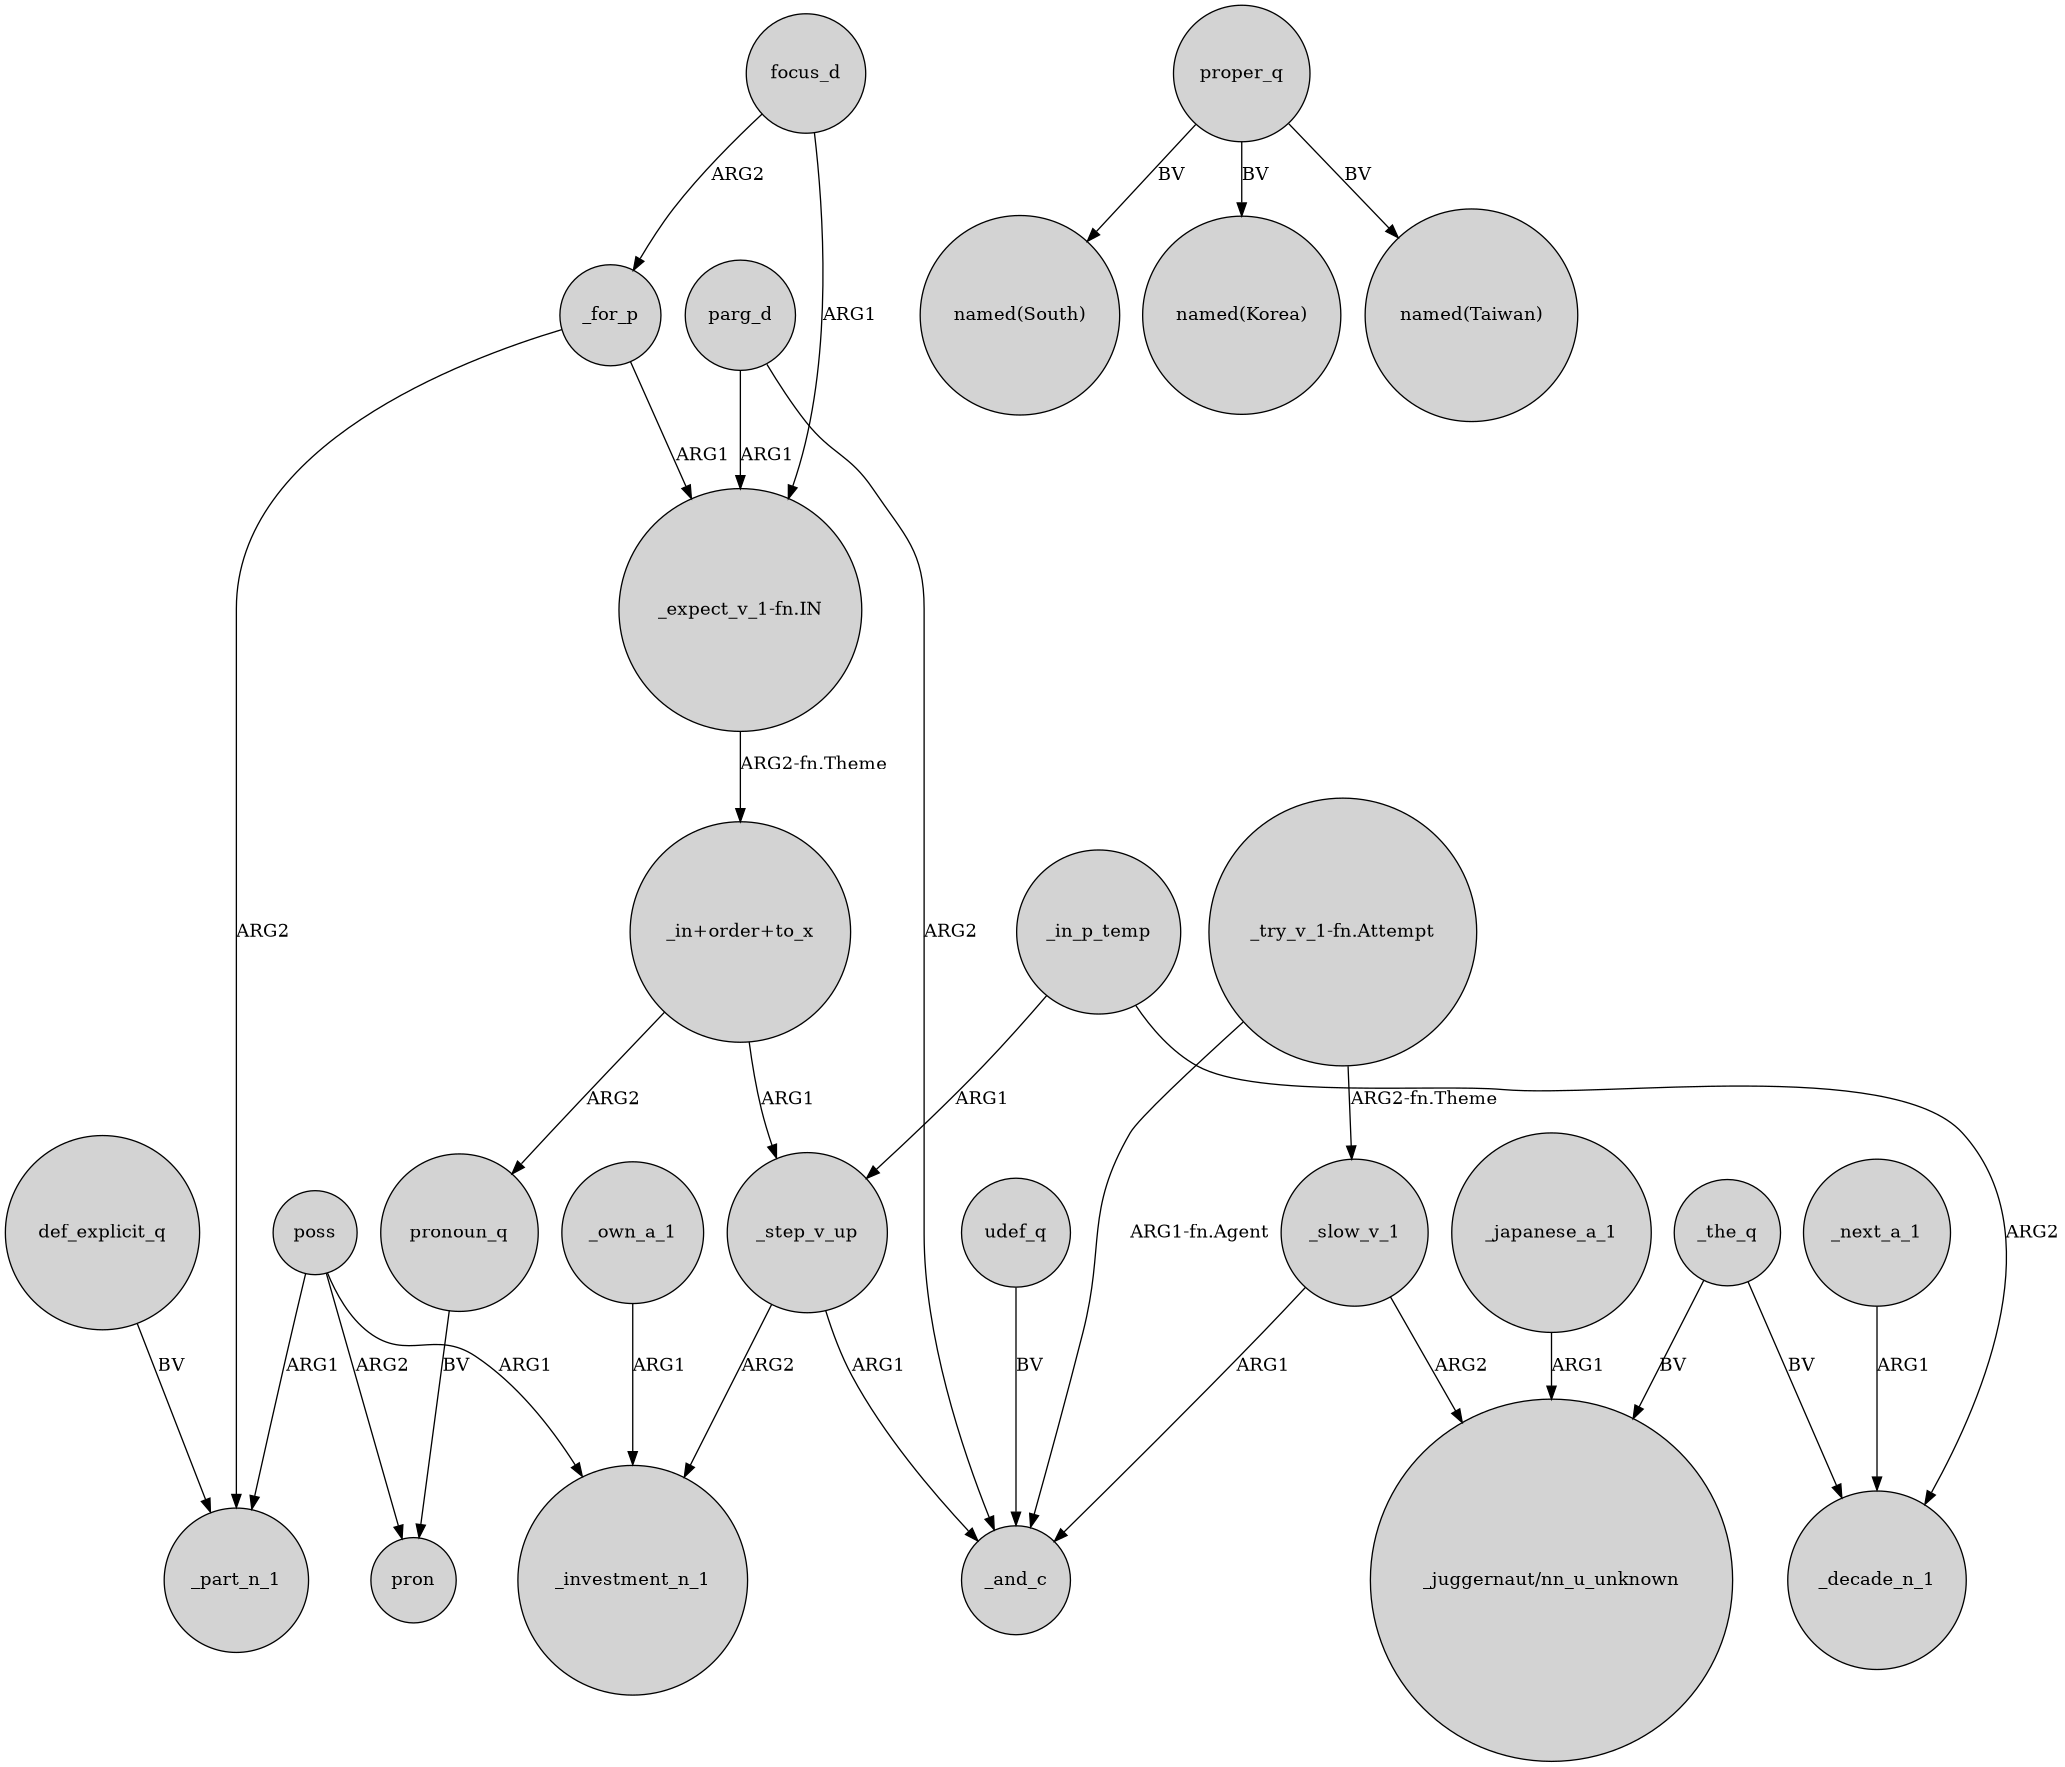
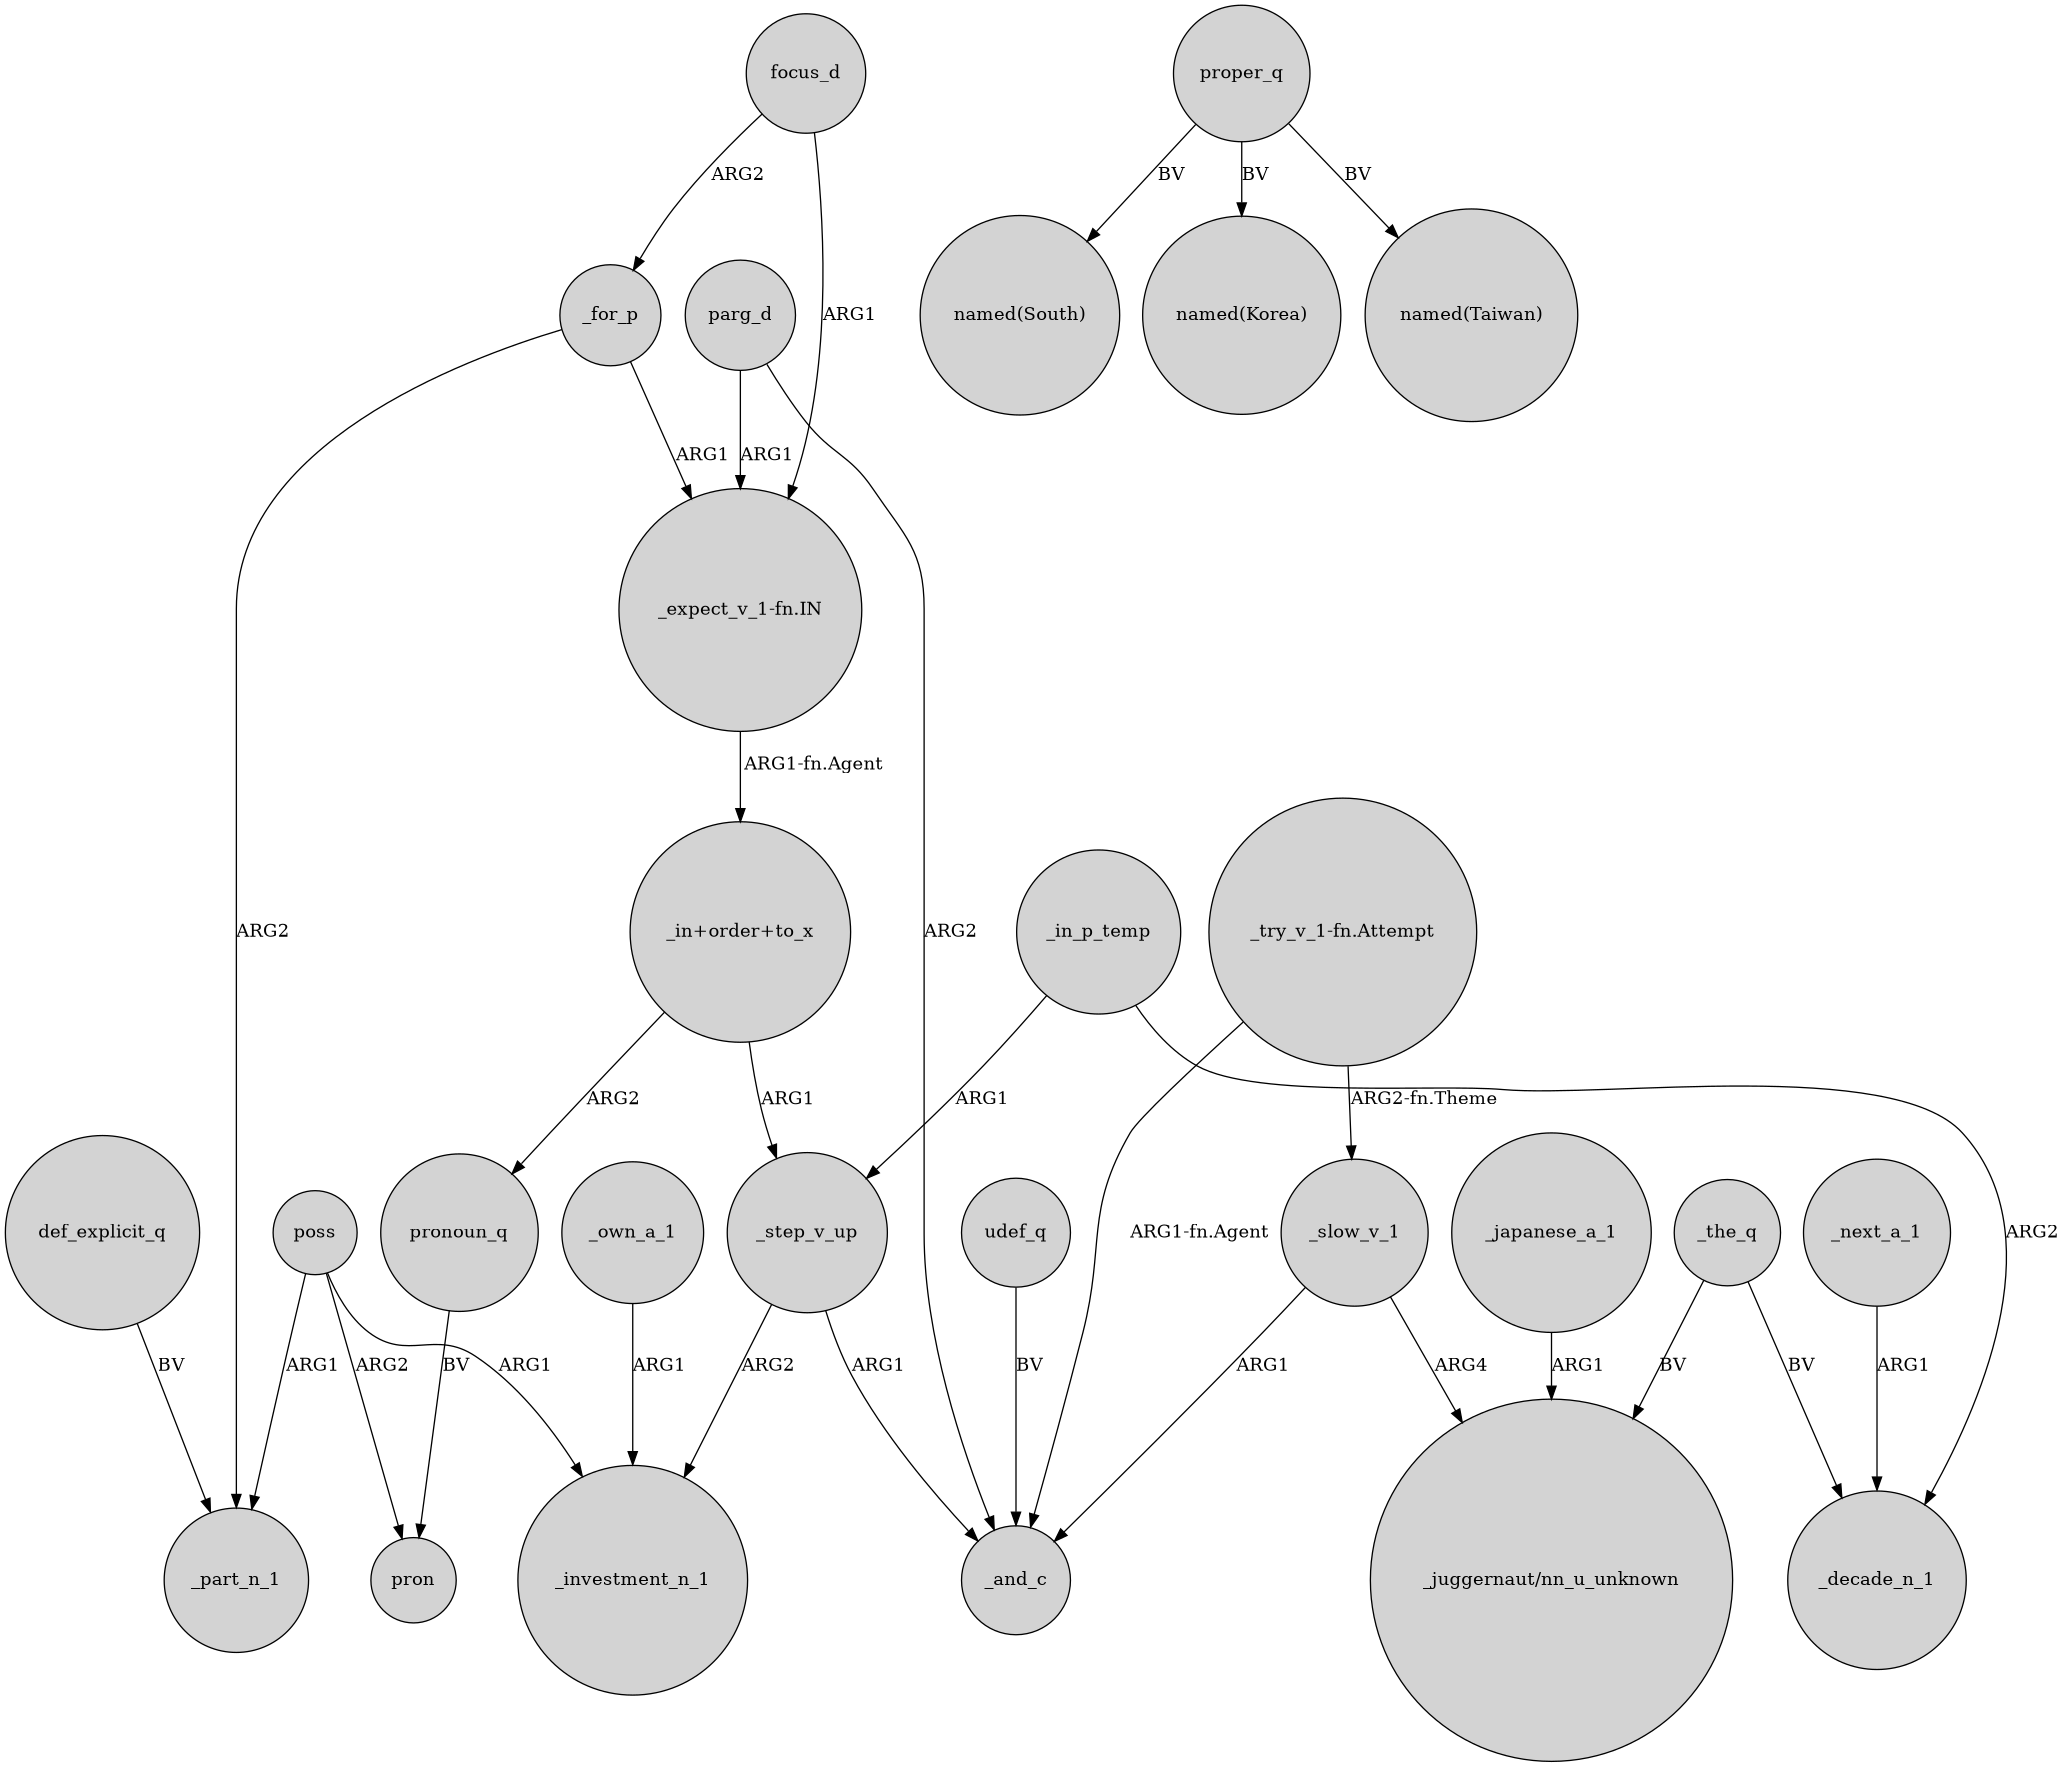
(814, 765) -> (814, 765)
(1462, 1366) -> (1462, 1366)
